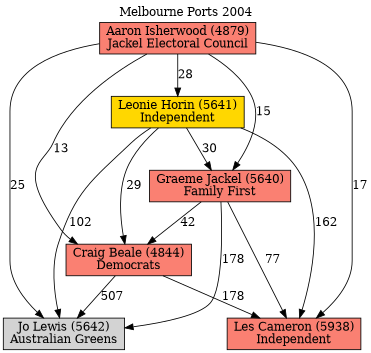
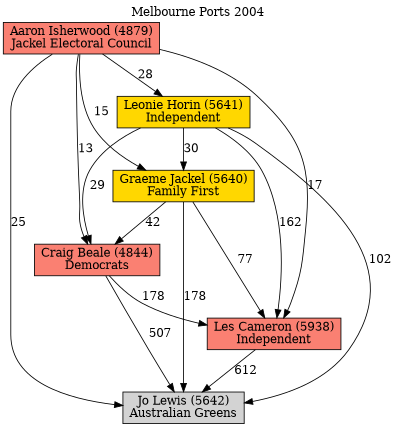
(220, 186) -> (184, 186)
none -> (232, 368)
